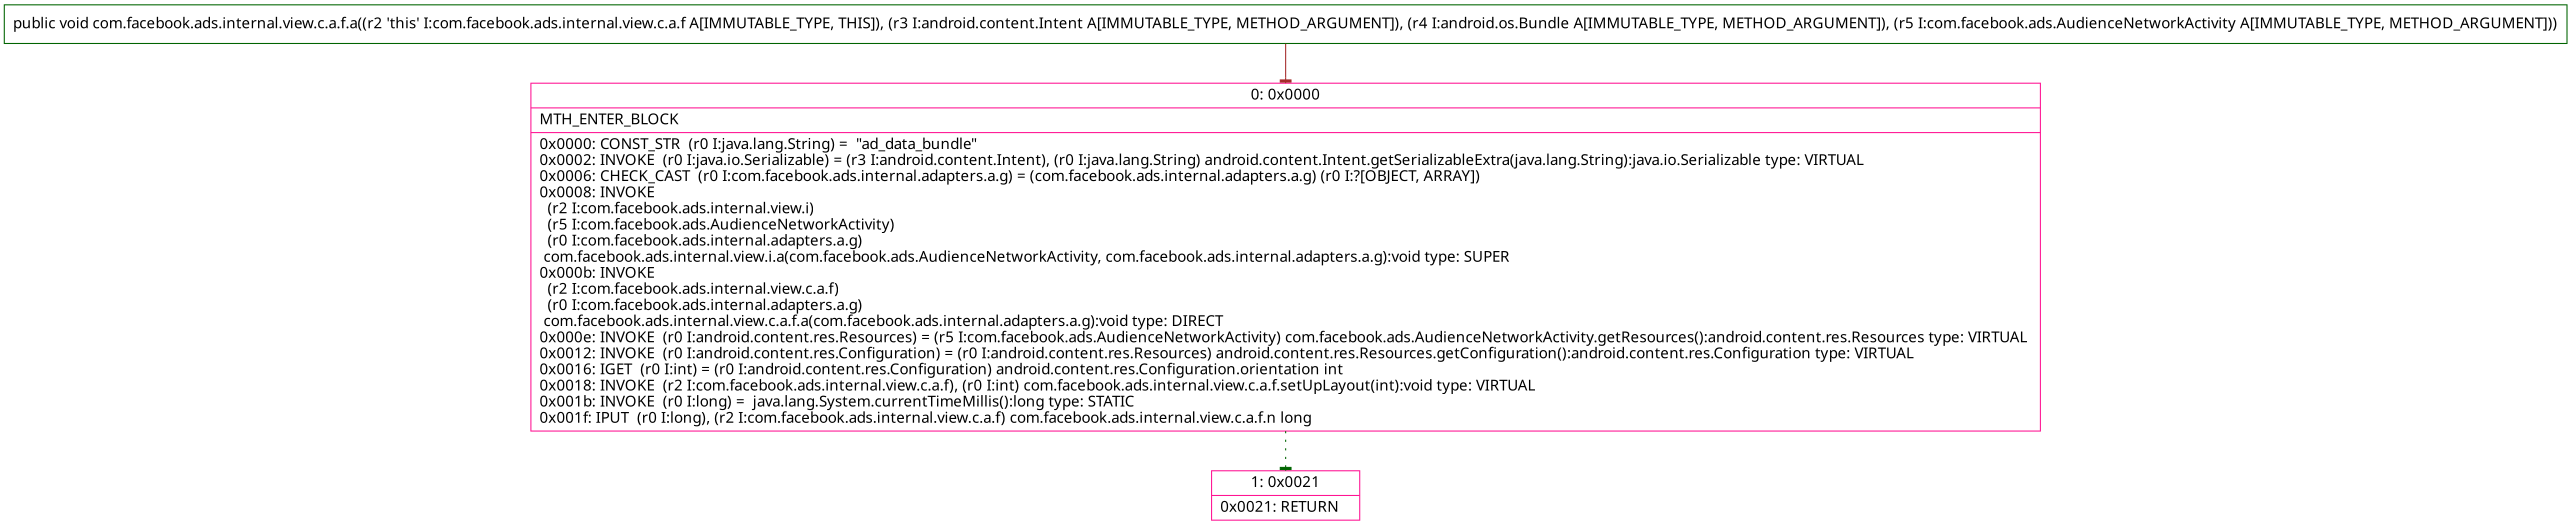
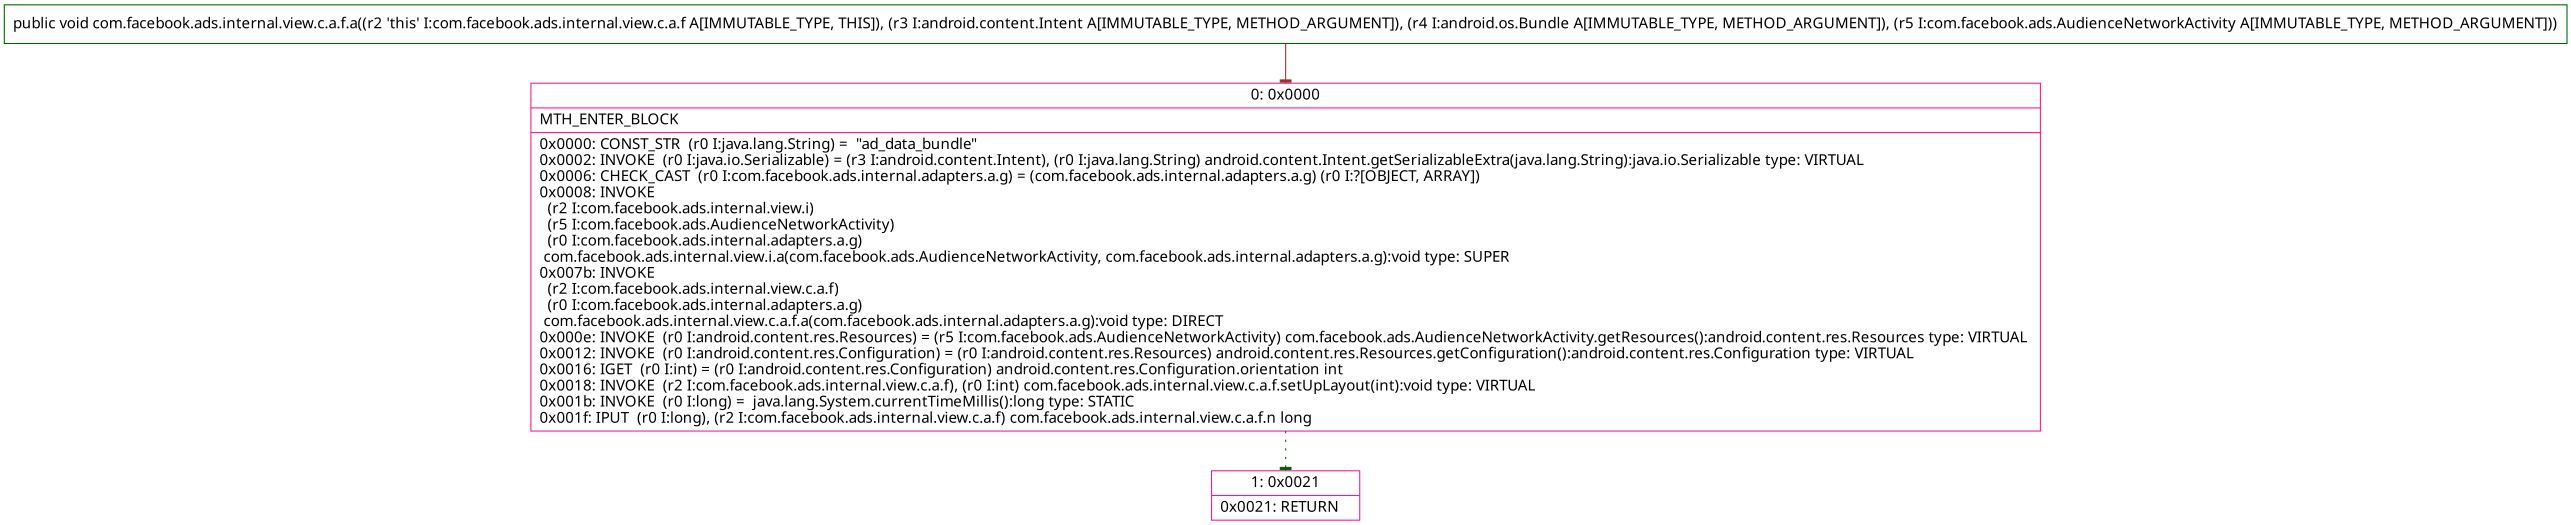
(601, 273) -> (601, 273)
